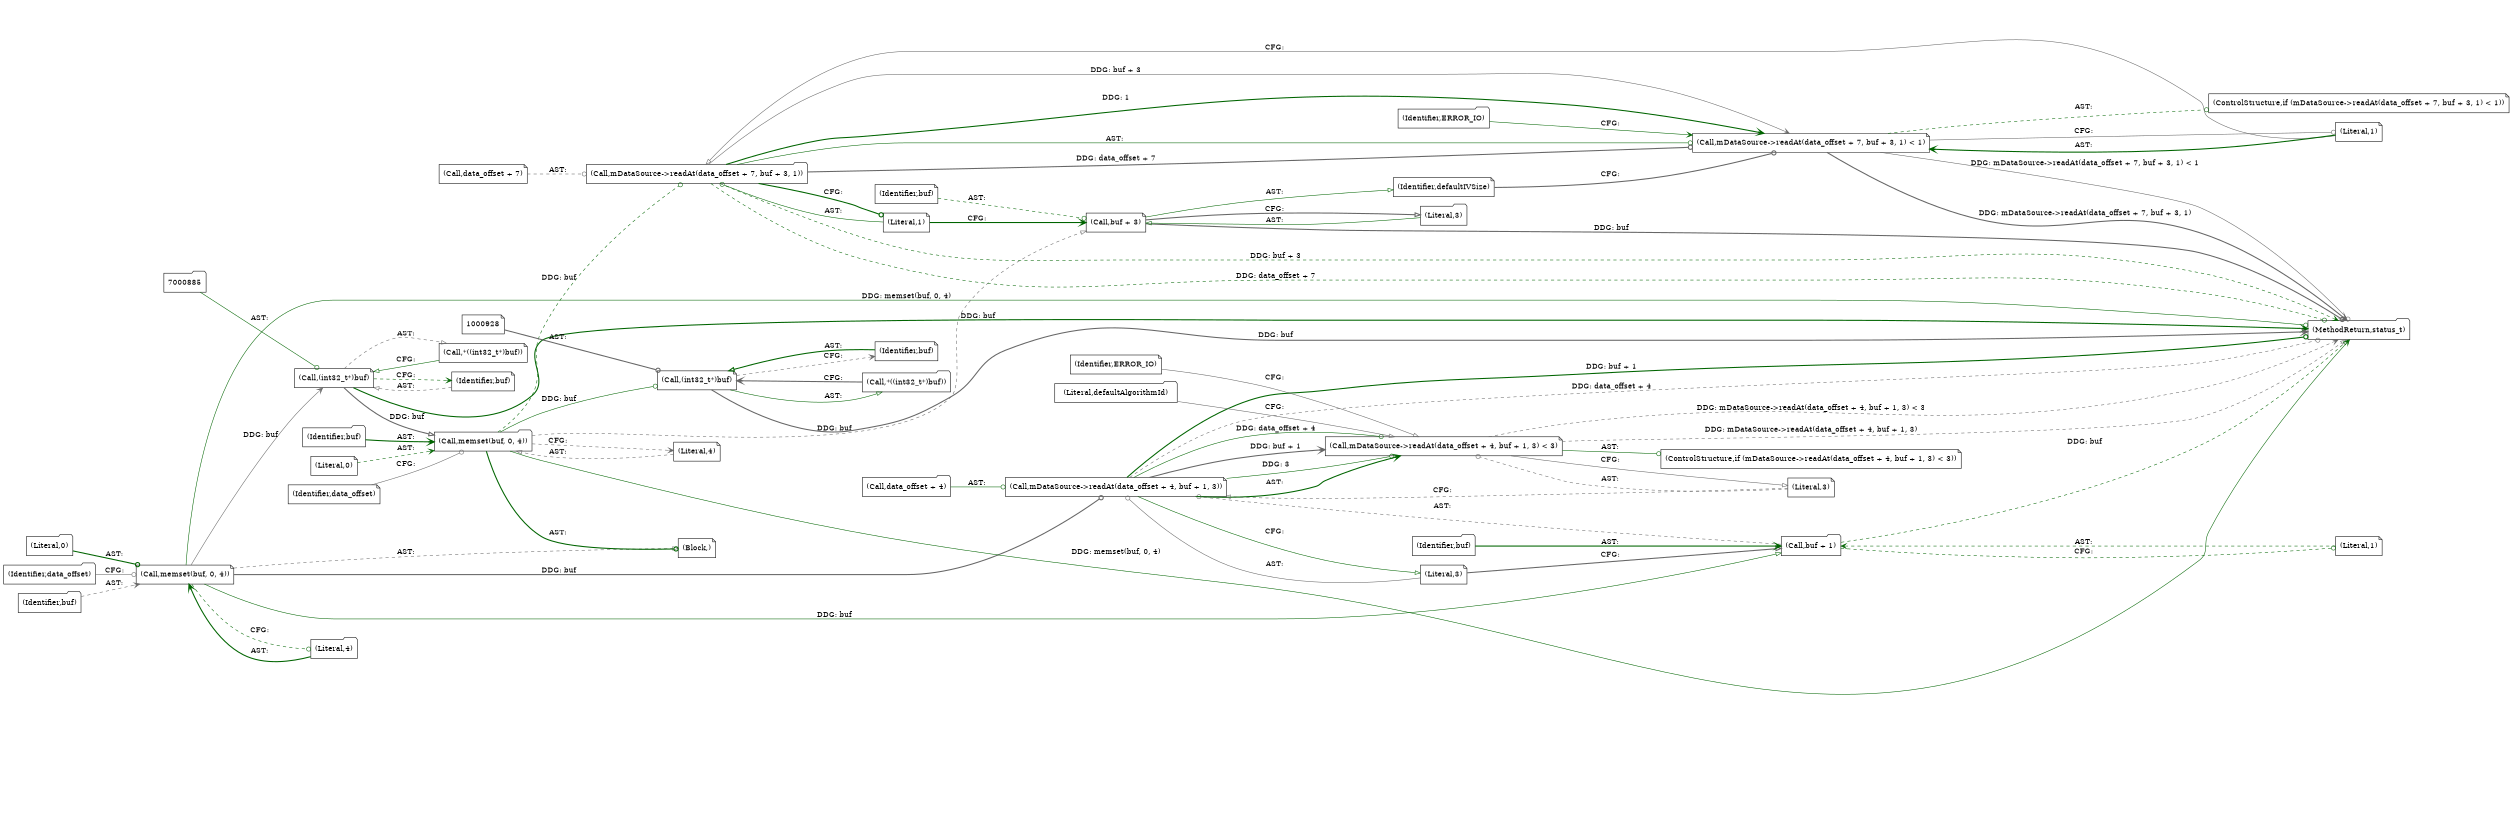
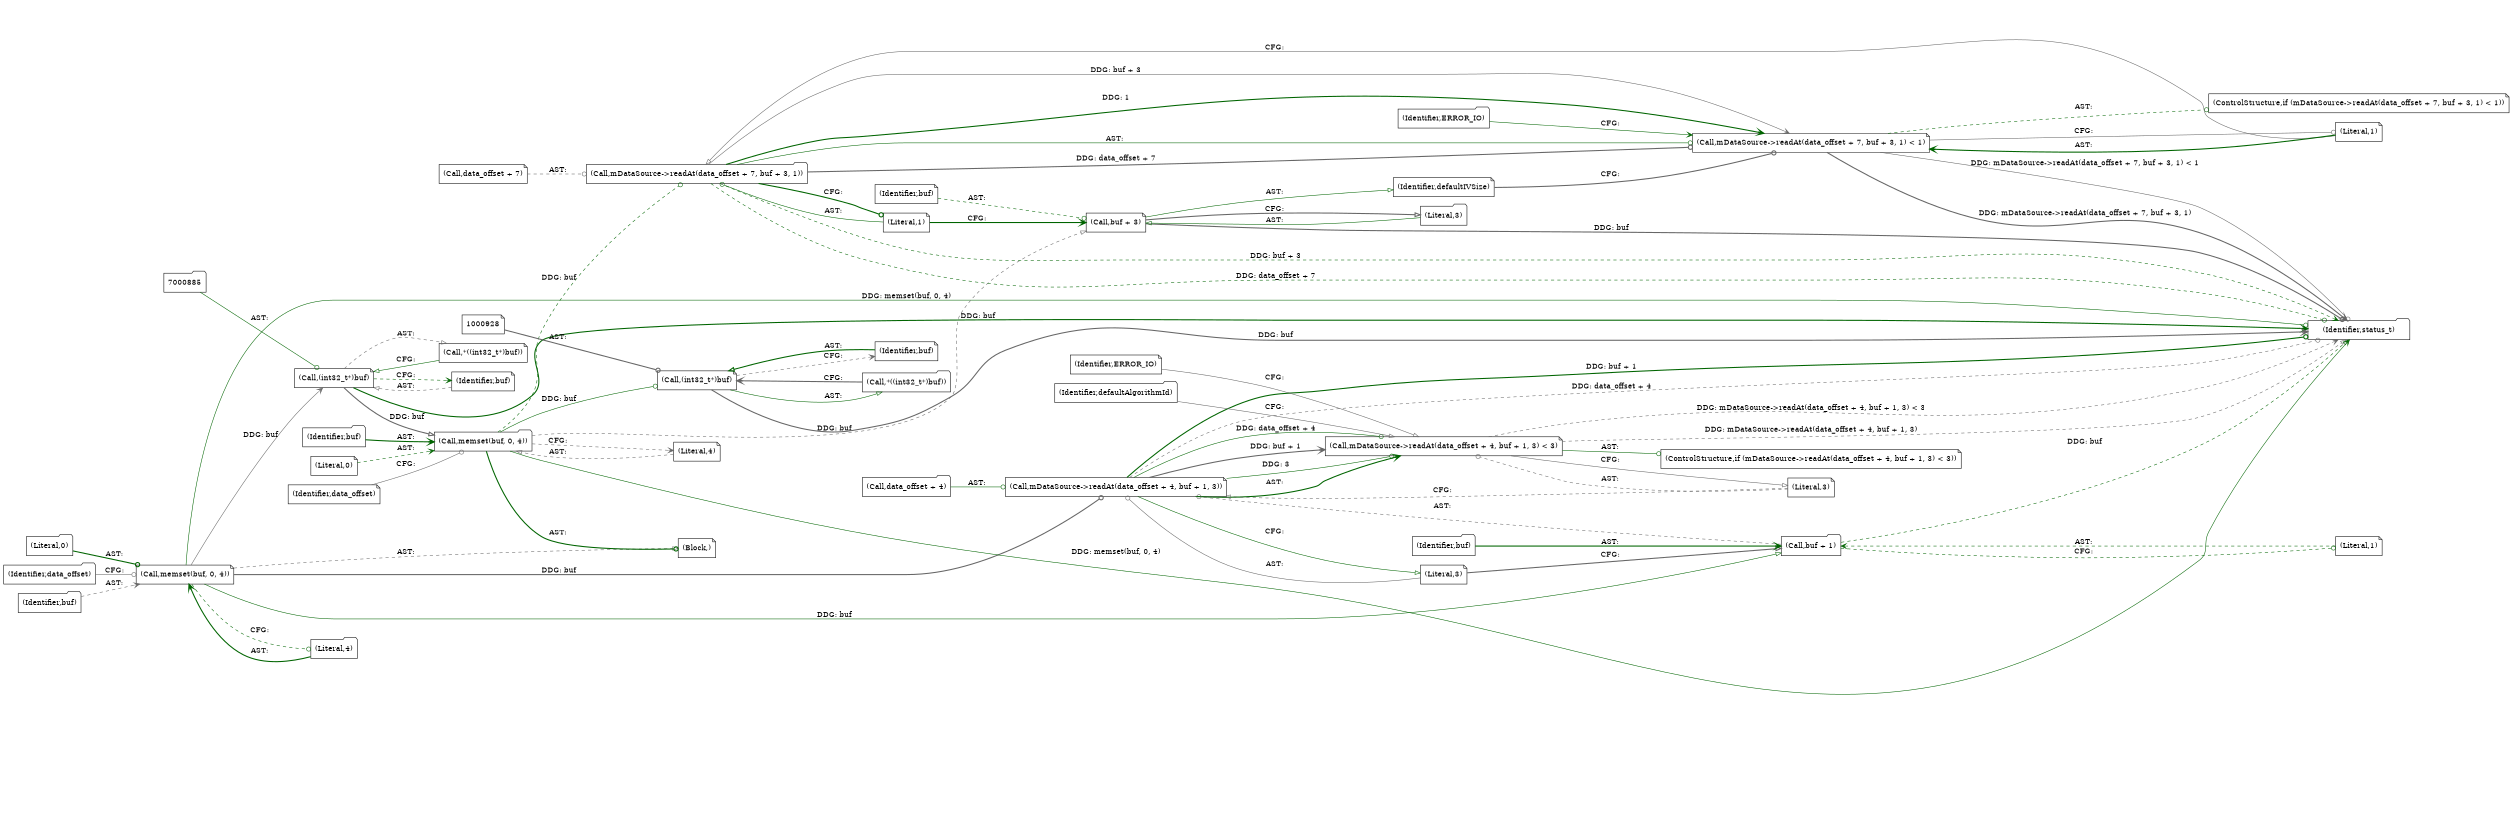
(2359, 330) -> (2359, 330)
(1116, 393) -> (1116, 393)
